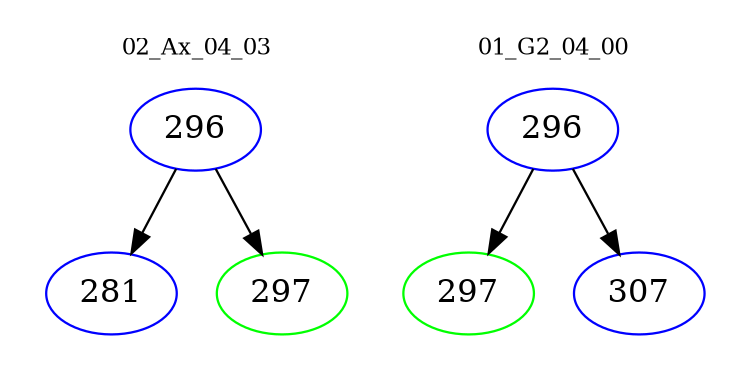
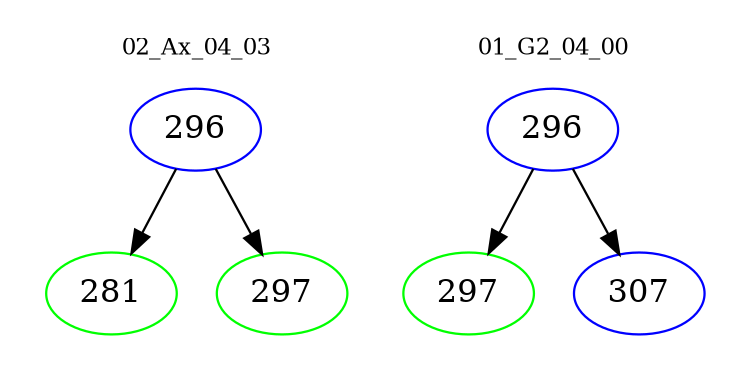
(111, 293) -> (111, 293)
